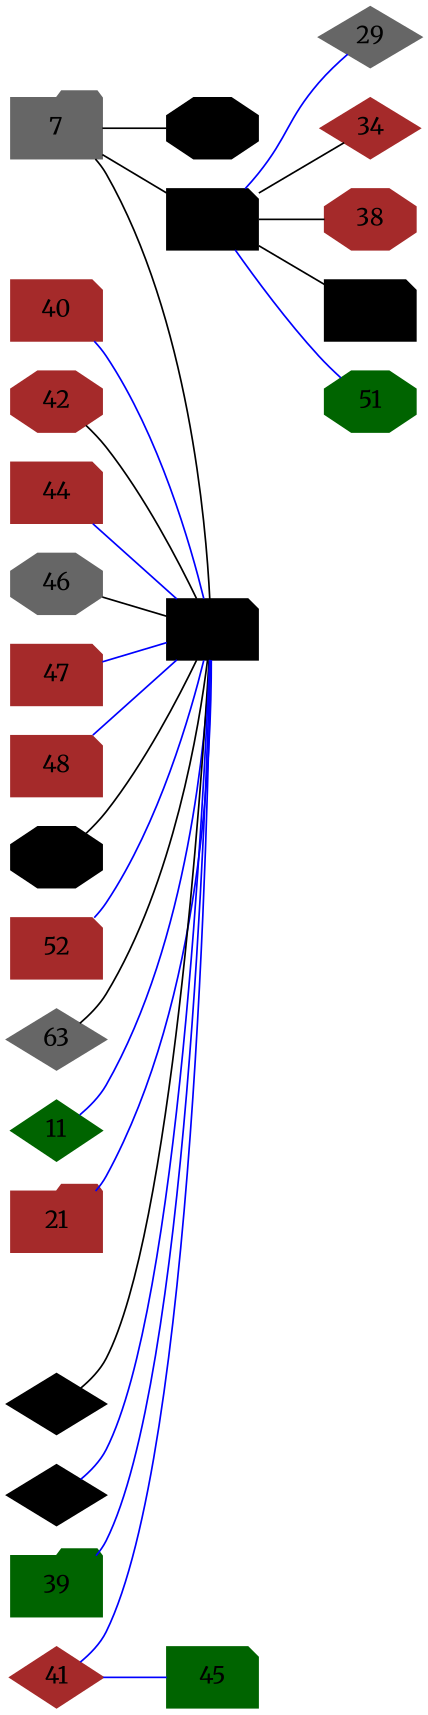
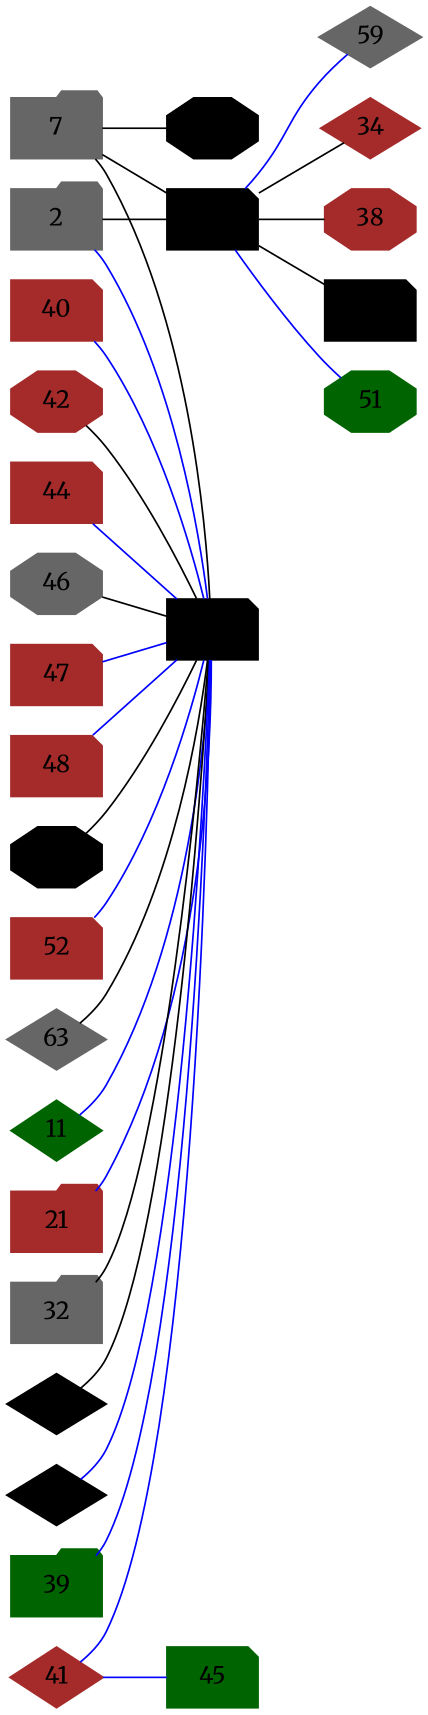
(370, 37) -> (370, 37)
none -> (57, 219)
none -> (57, 1313)
